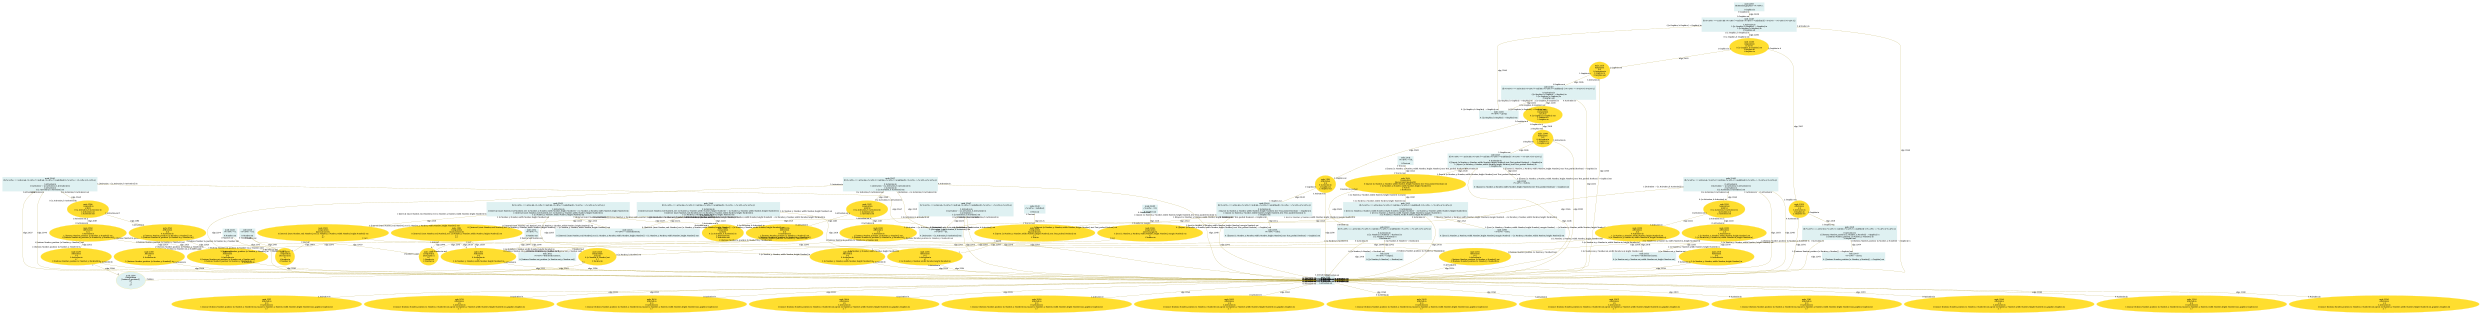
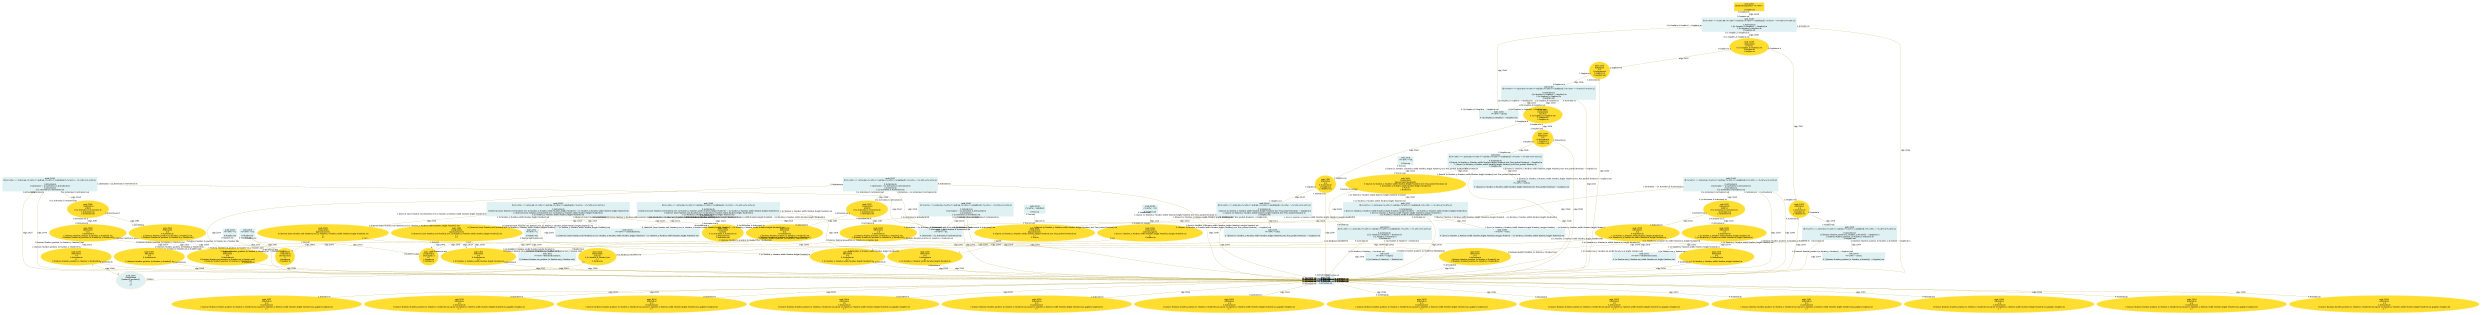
(1749, 7) -> (1749, 7)
